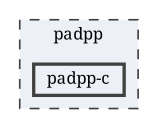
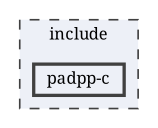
(79, 35) -> (79, 35)
